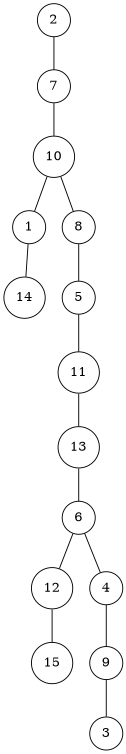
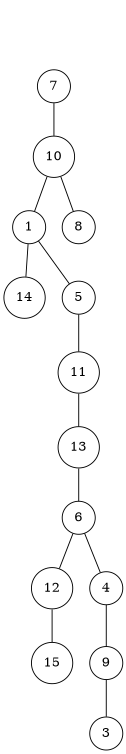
(54, 20) -> none
(79, 262) -> (54, 262)
